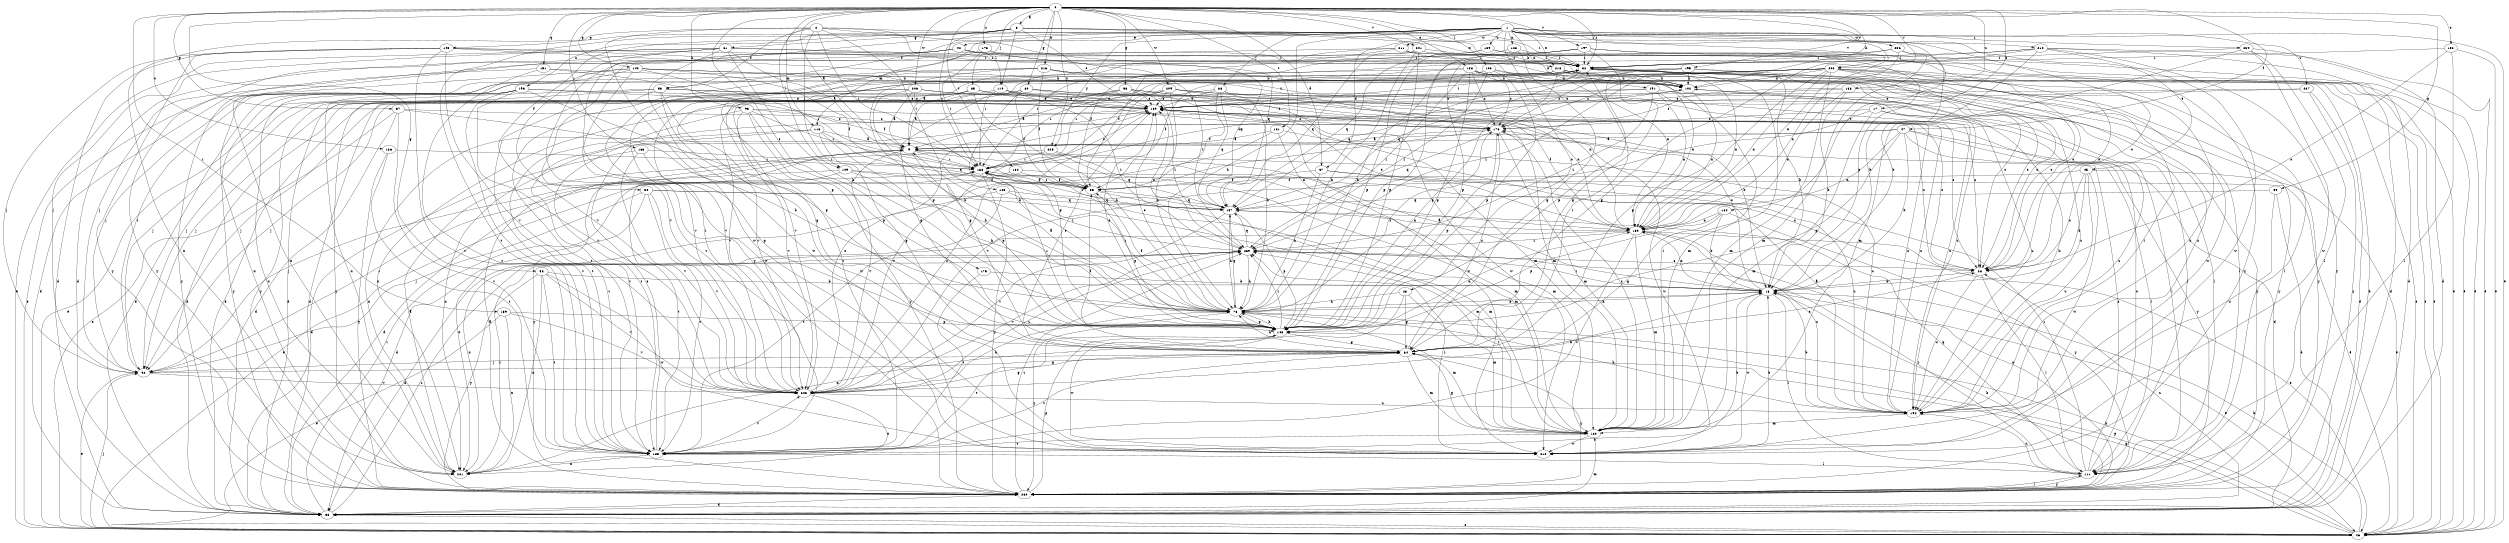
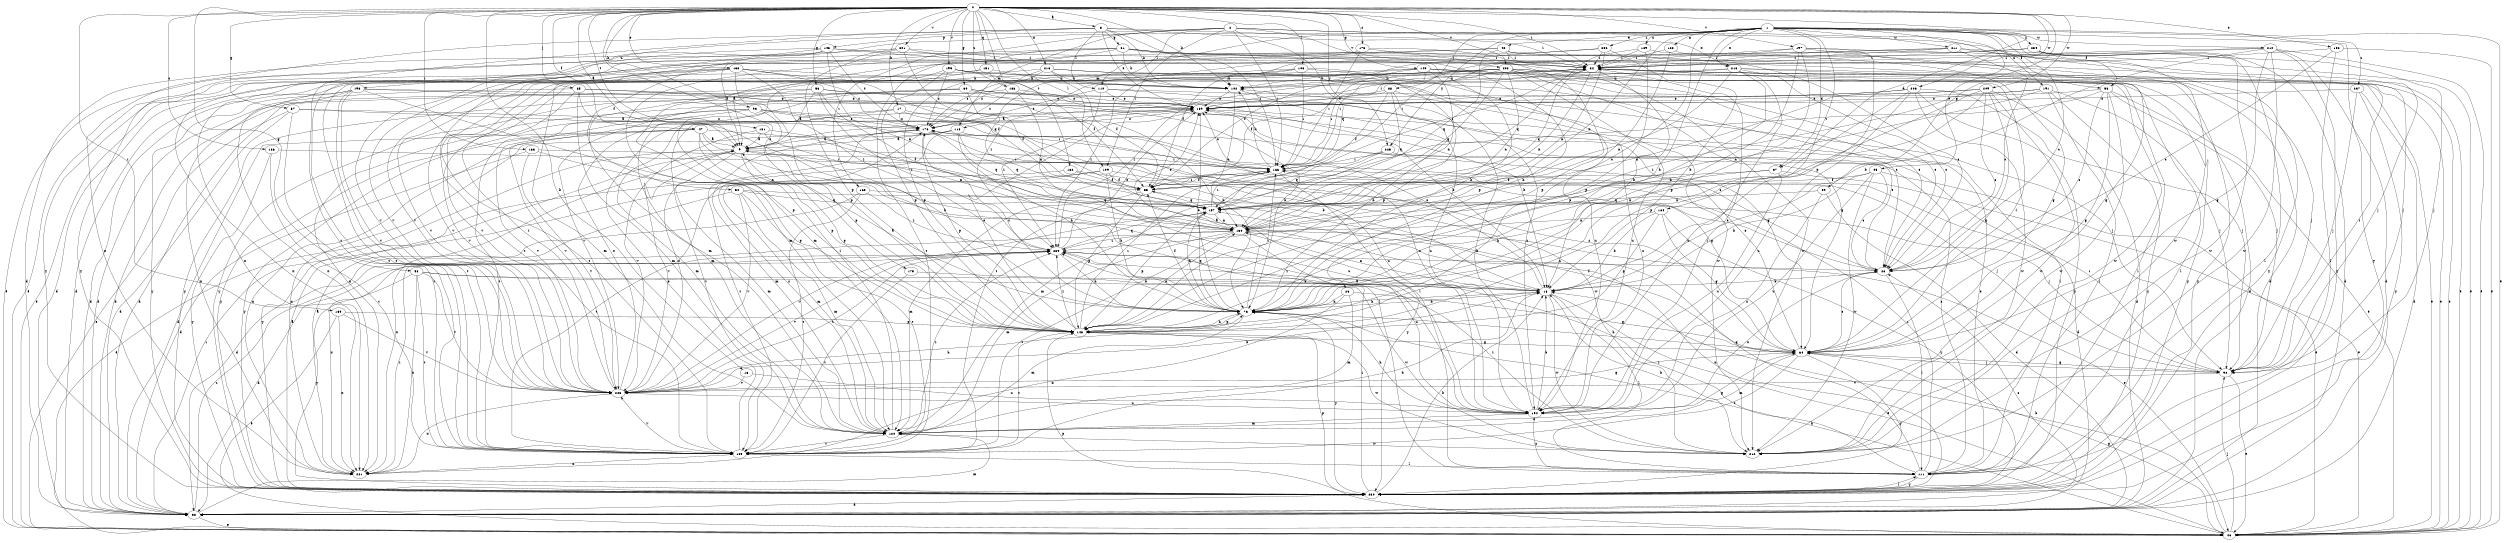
none -> (746, 373)
